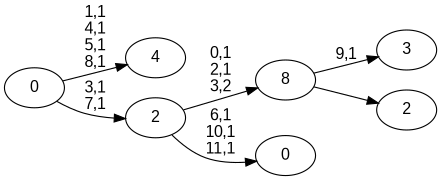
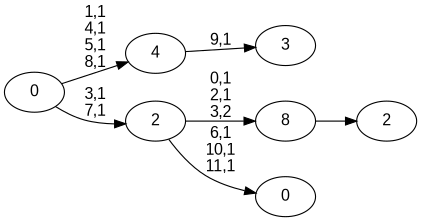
(341, 66) -> (215, 50)
